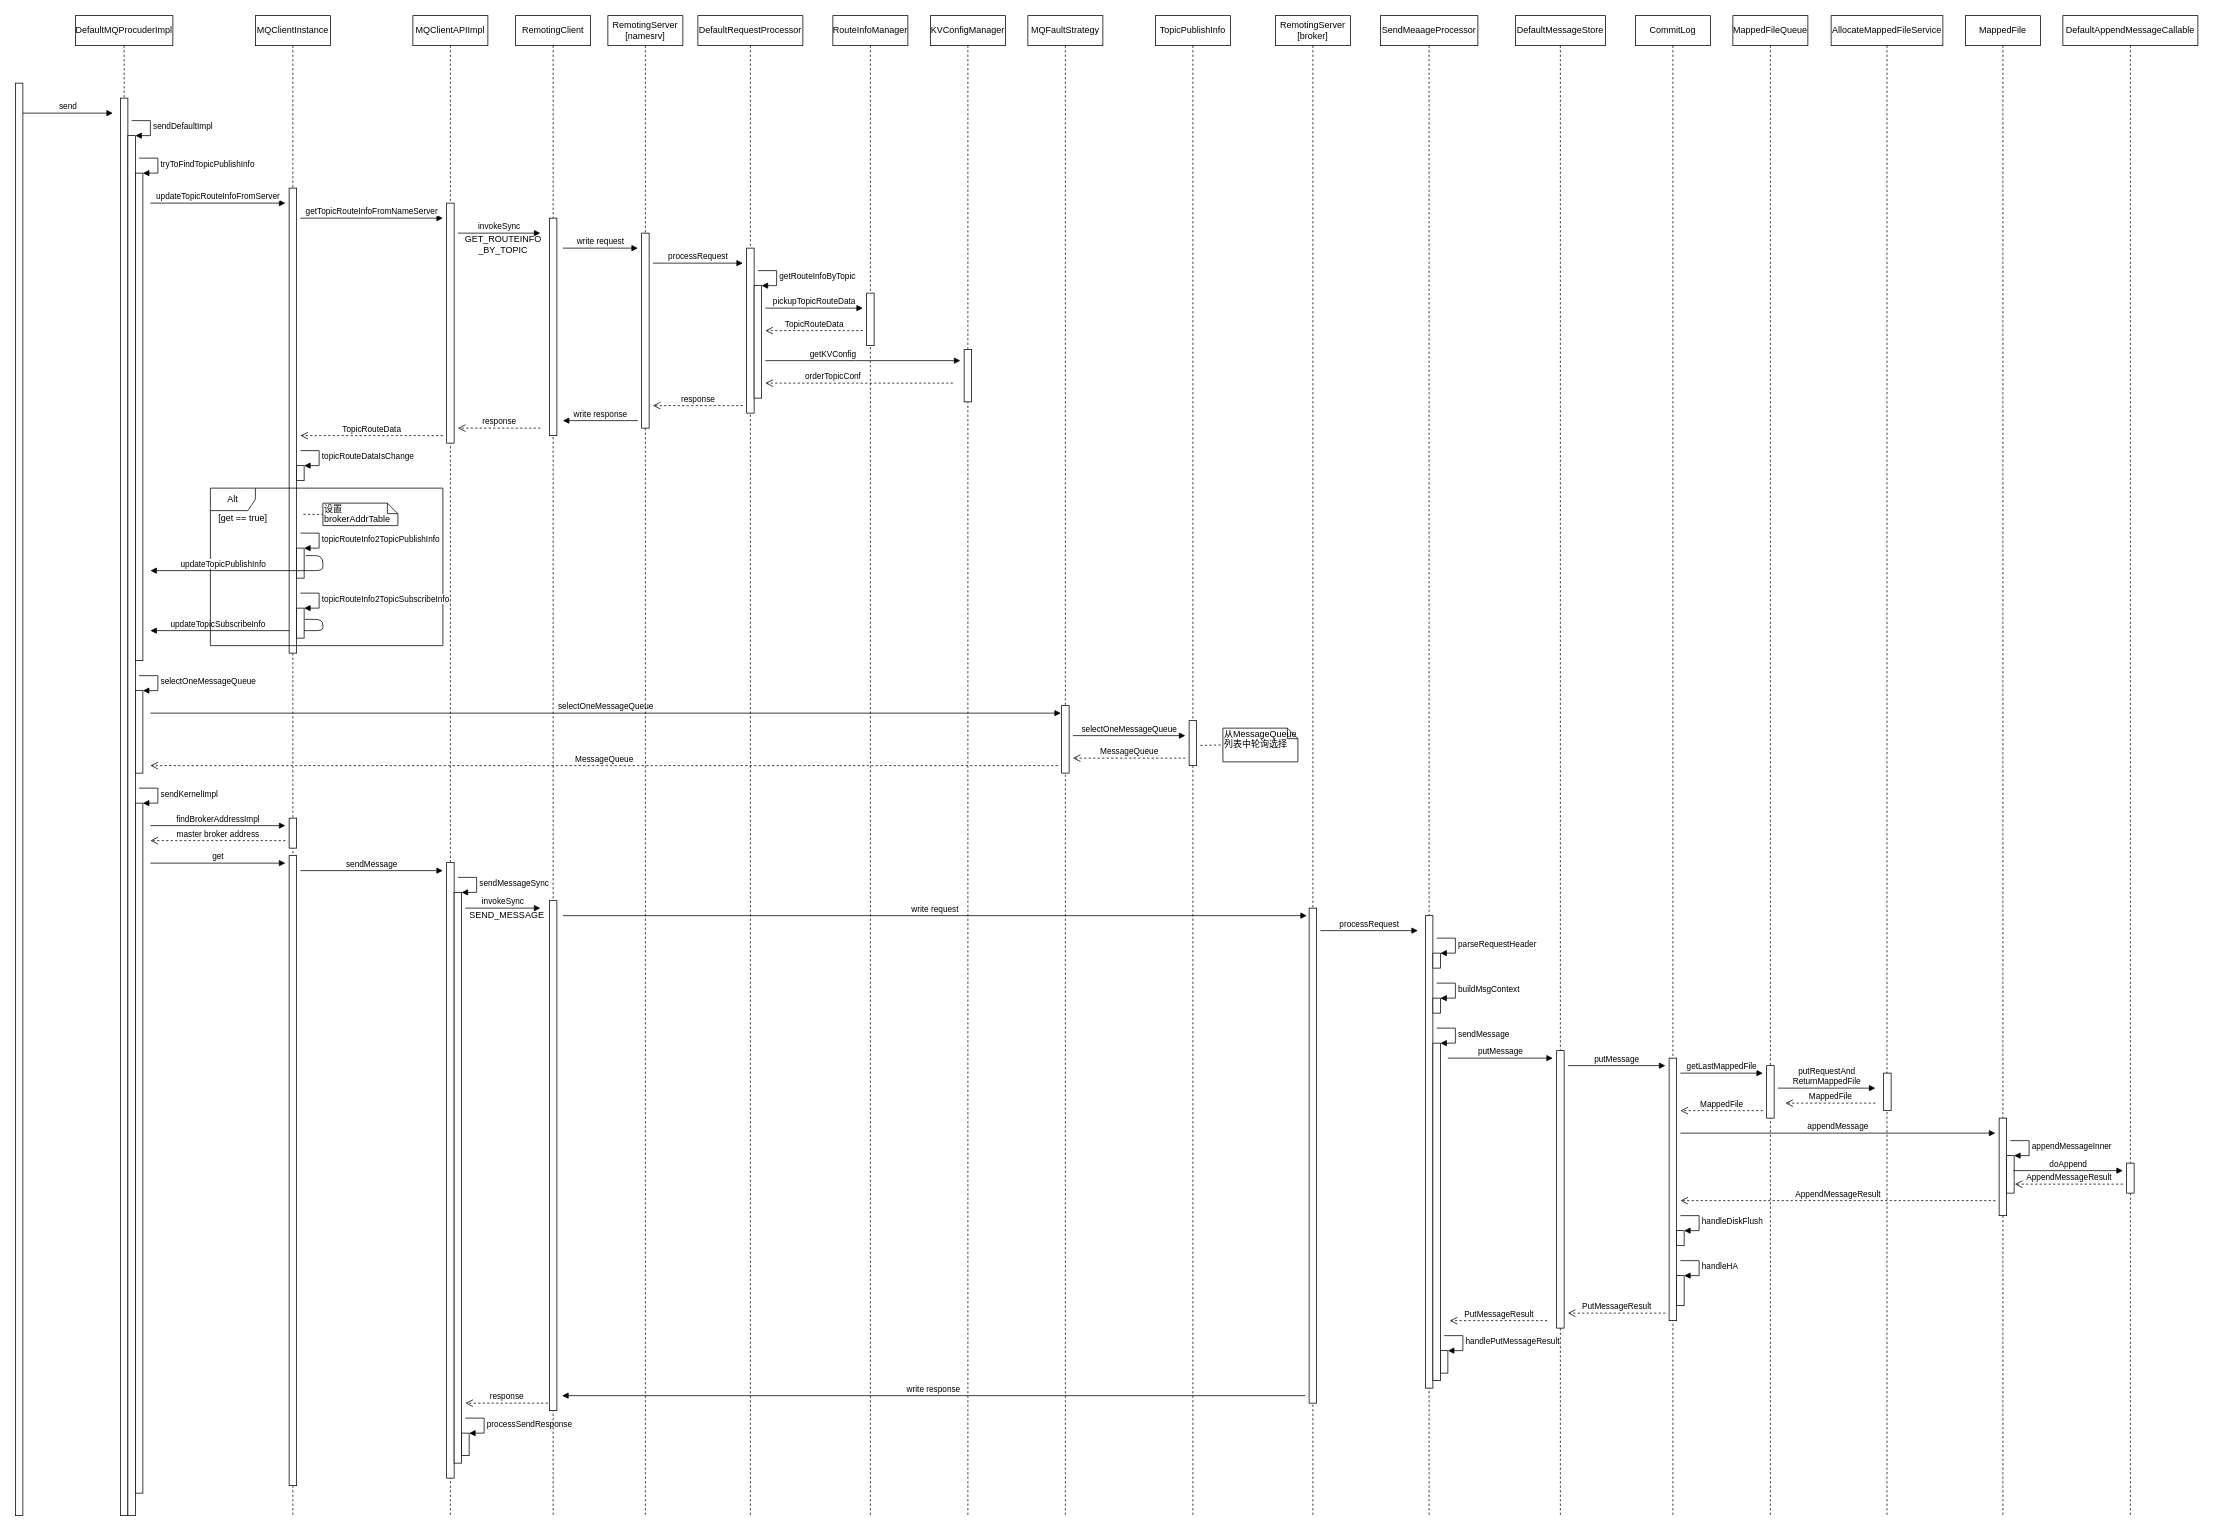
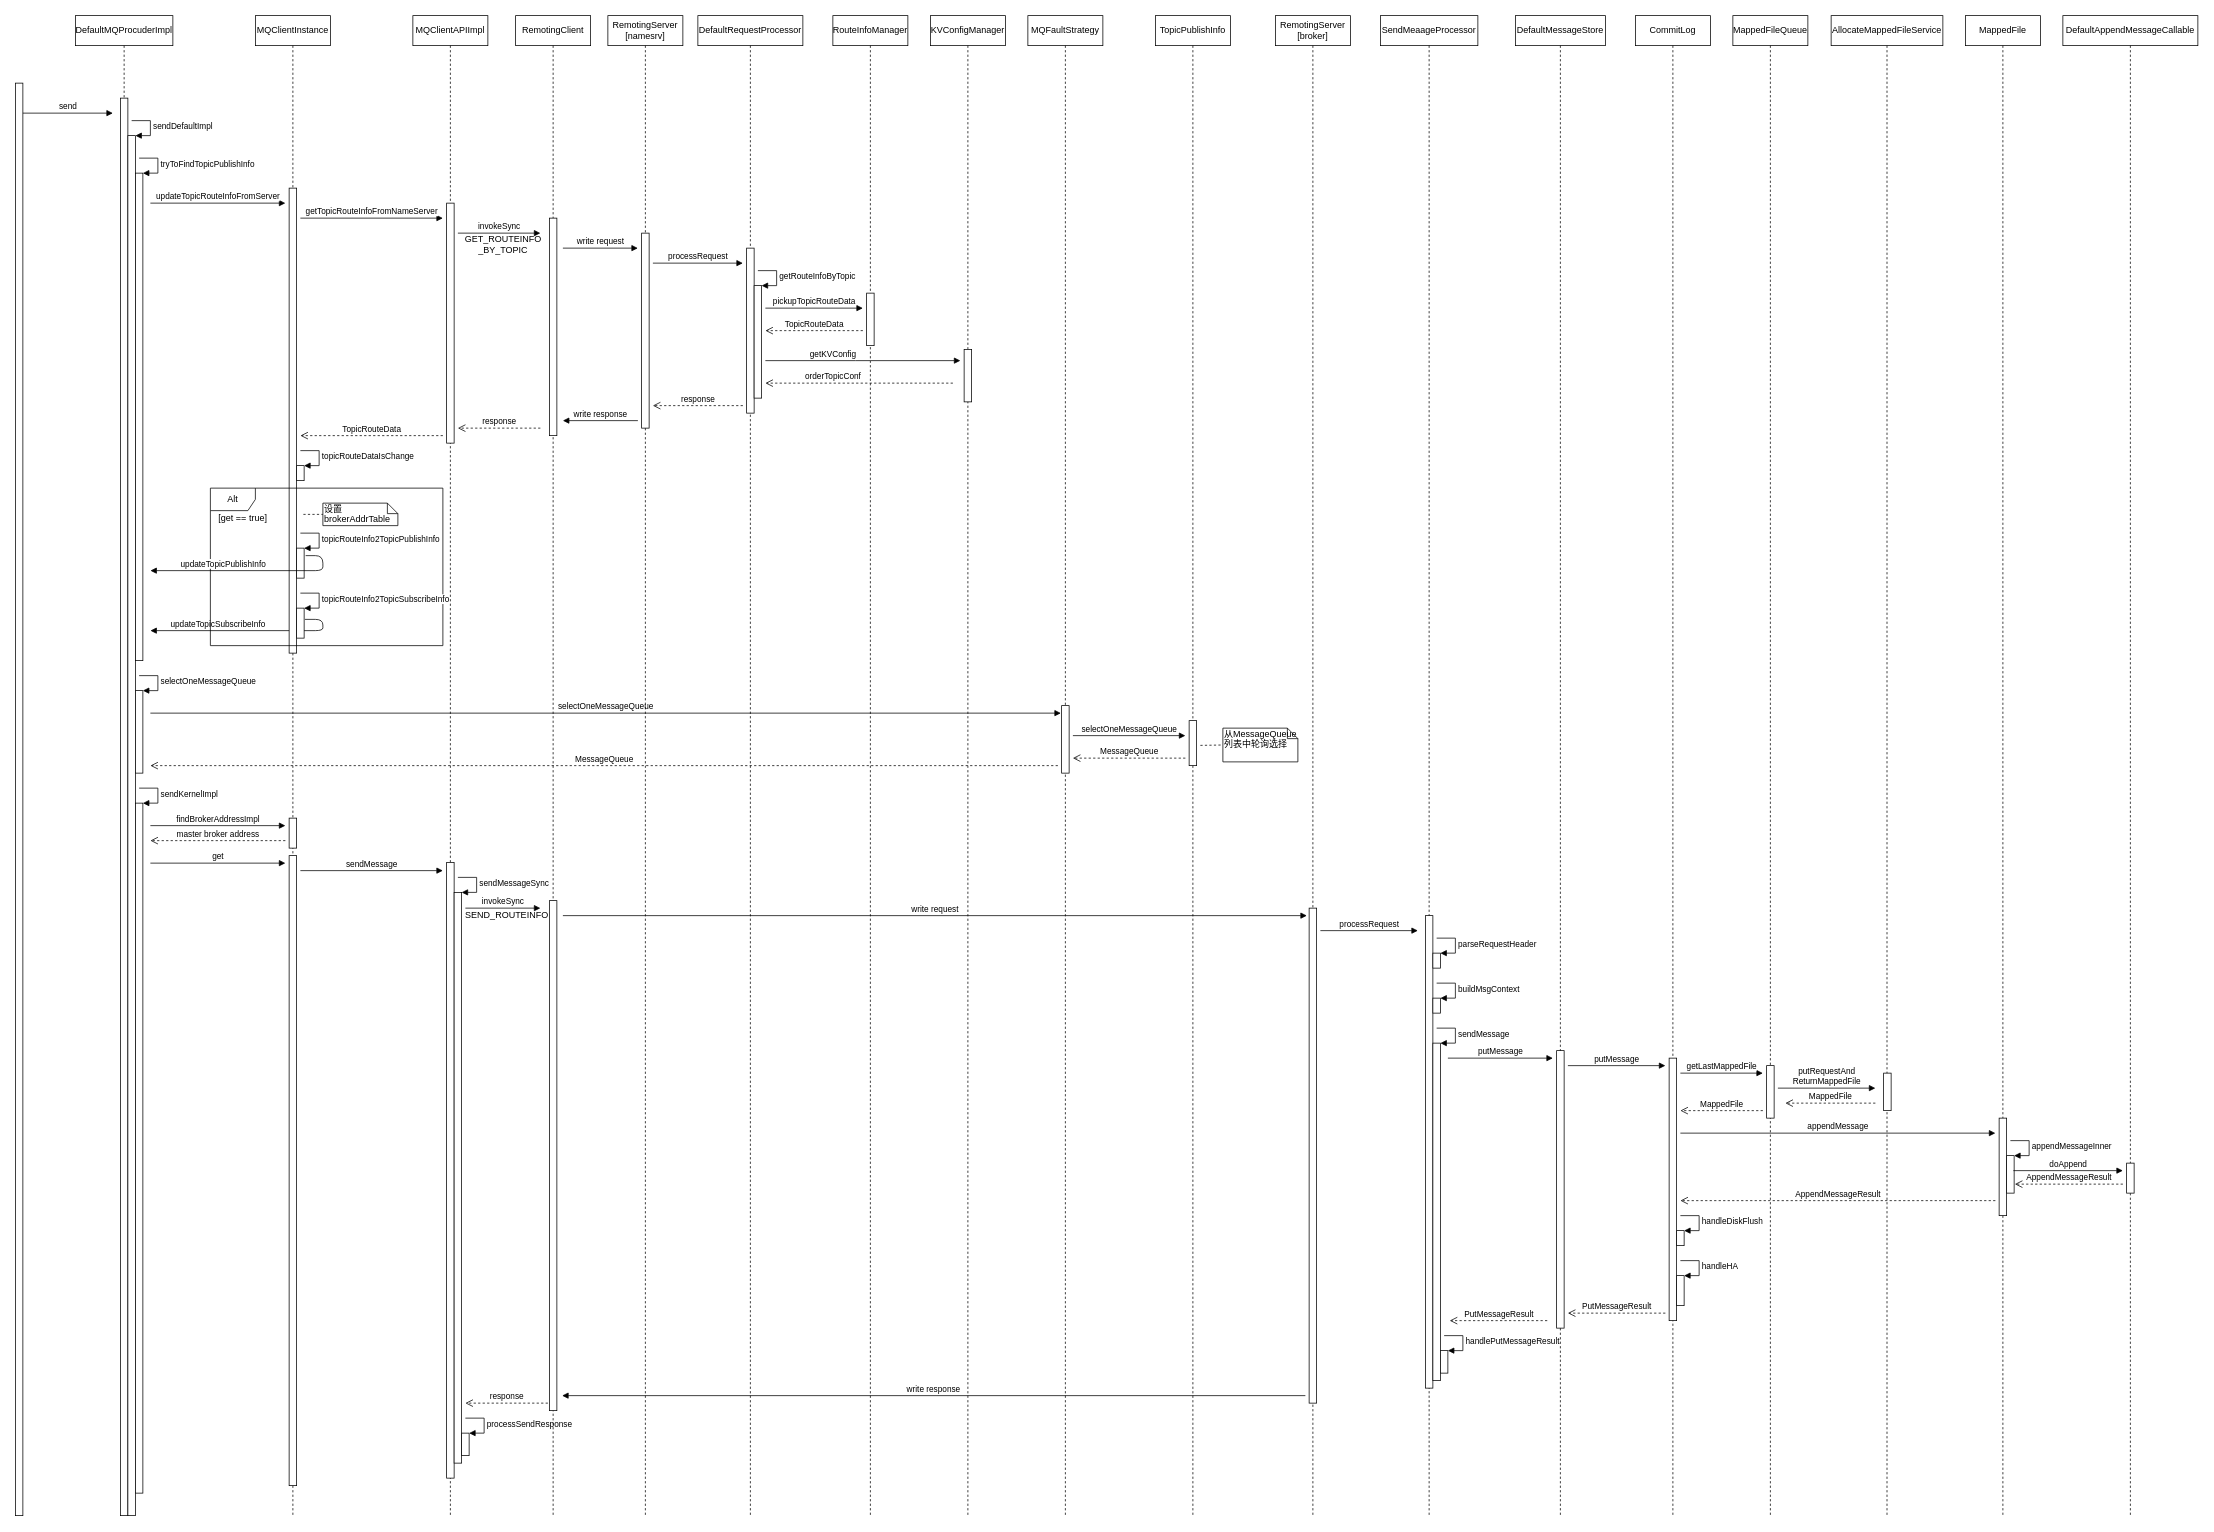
(507, 915) -> (507, 915)
